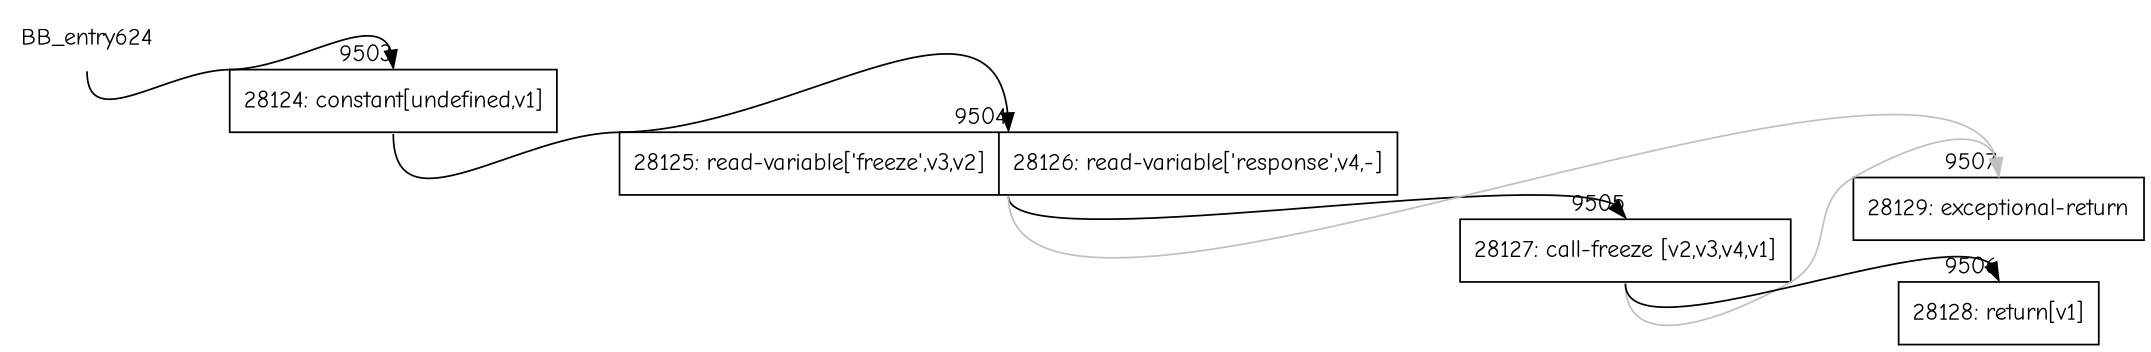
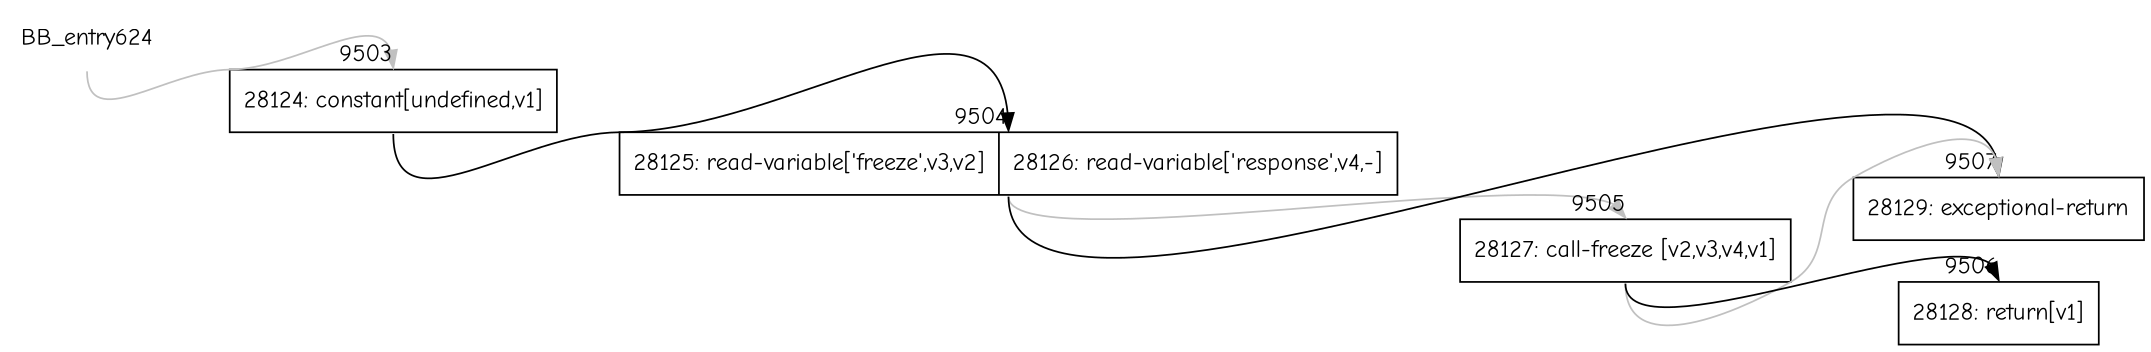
(233, 69) -> (233, 69)
(1521, 182) -> (1521, 182)
(1309, 208) -> (1309, 208)
